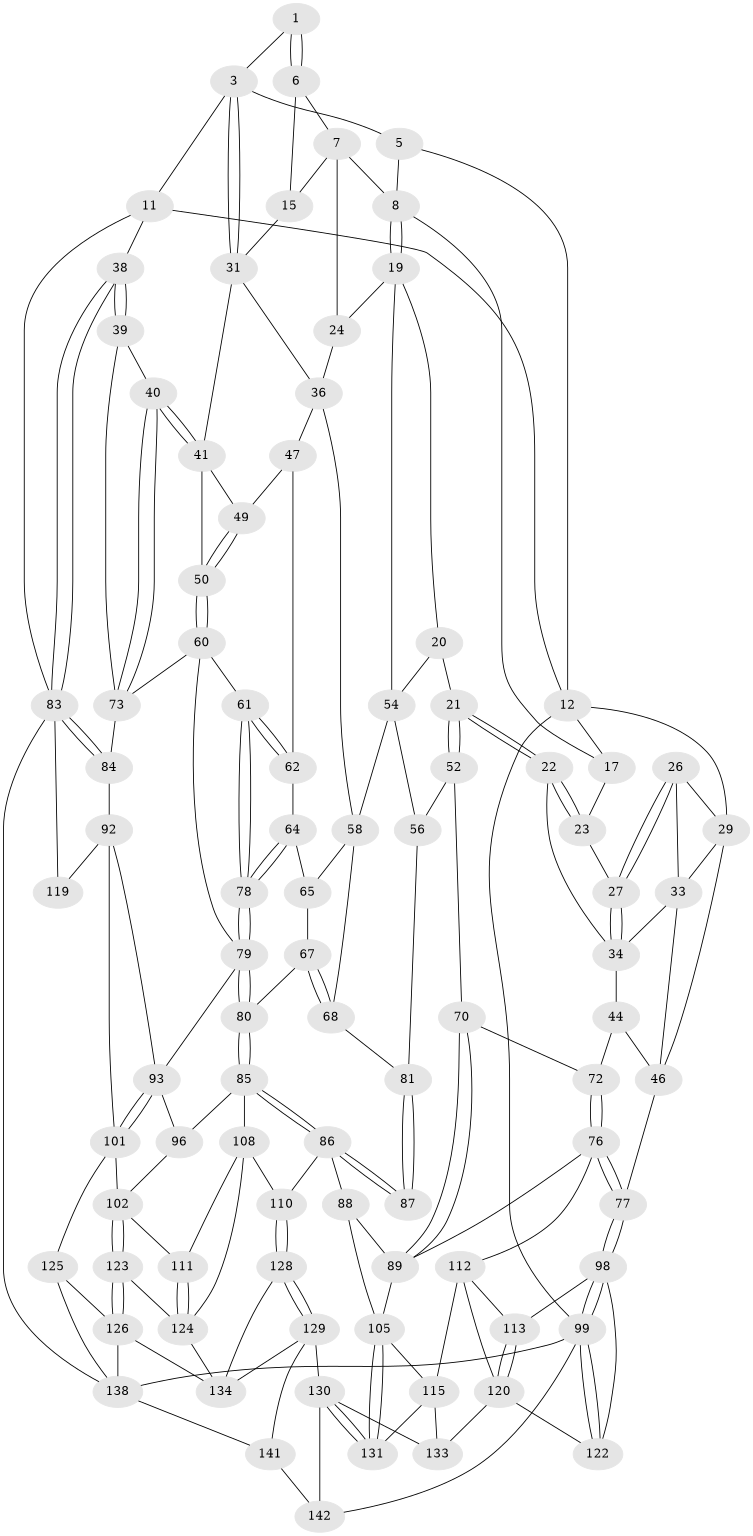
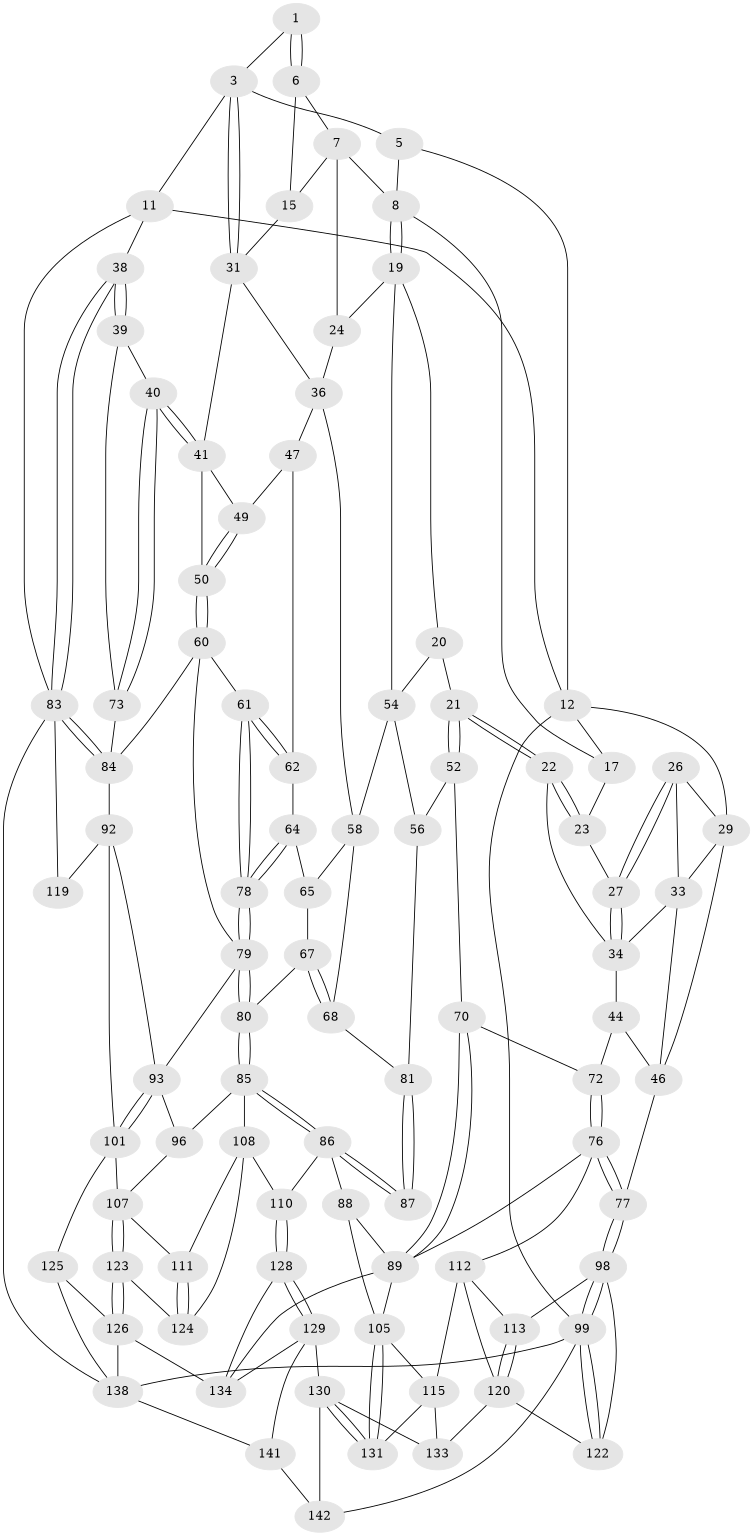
(159, 674) -> (159, 707)
(118, 1205) -> (118, 1205)
(202, 1360) -> (290, 1308)
